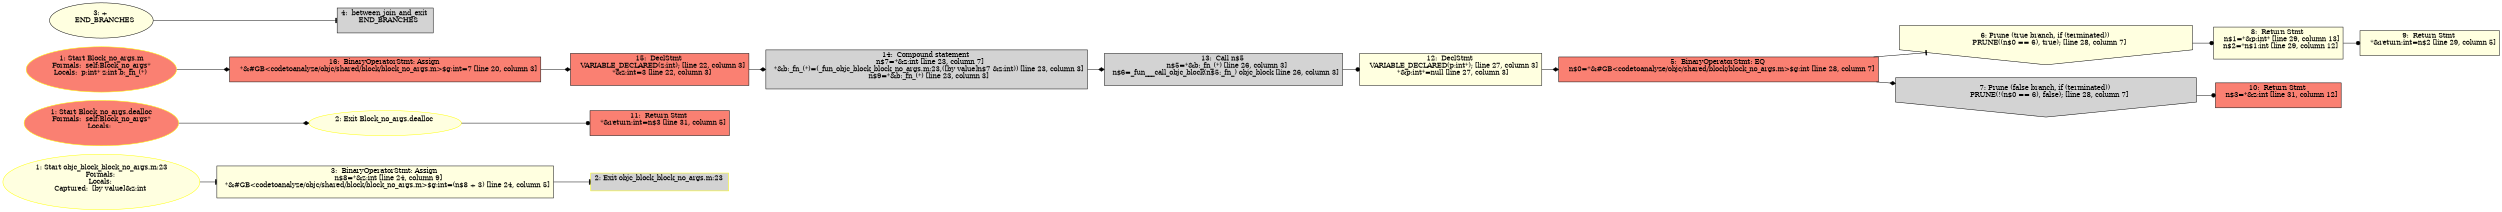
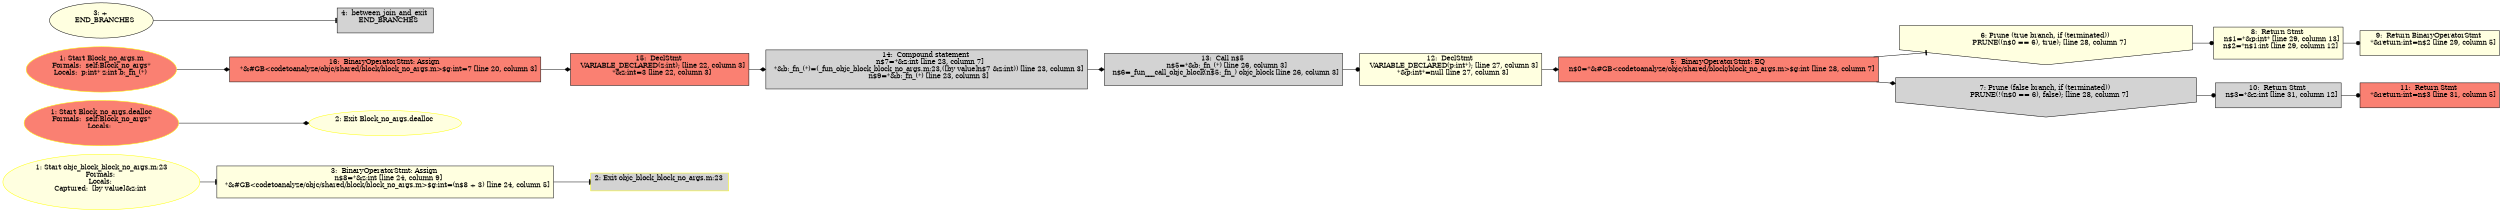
(2430, 43) -> (2430, 43)
(2278, 95) -> (2278, 95)
(524, 123) -> (2349, 95)
